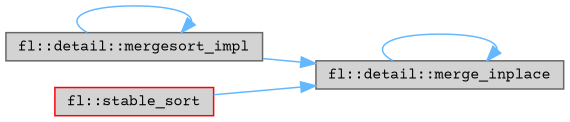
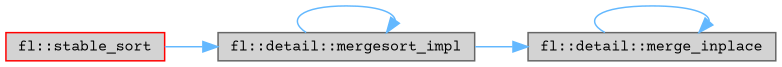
(257, 91) -> (184, 47)
